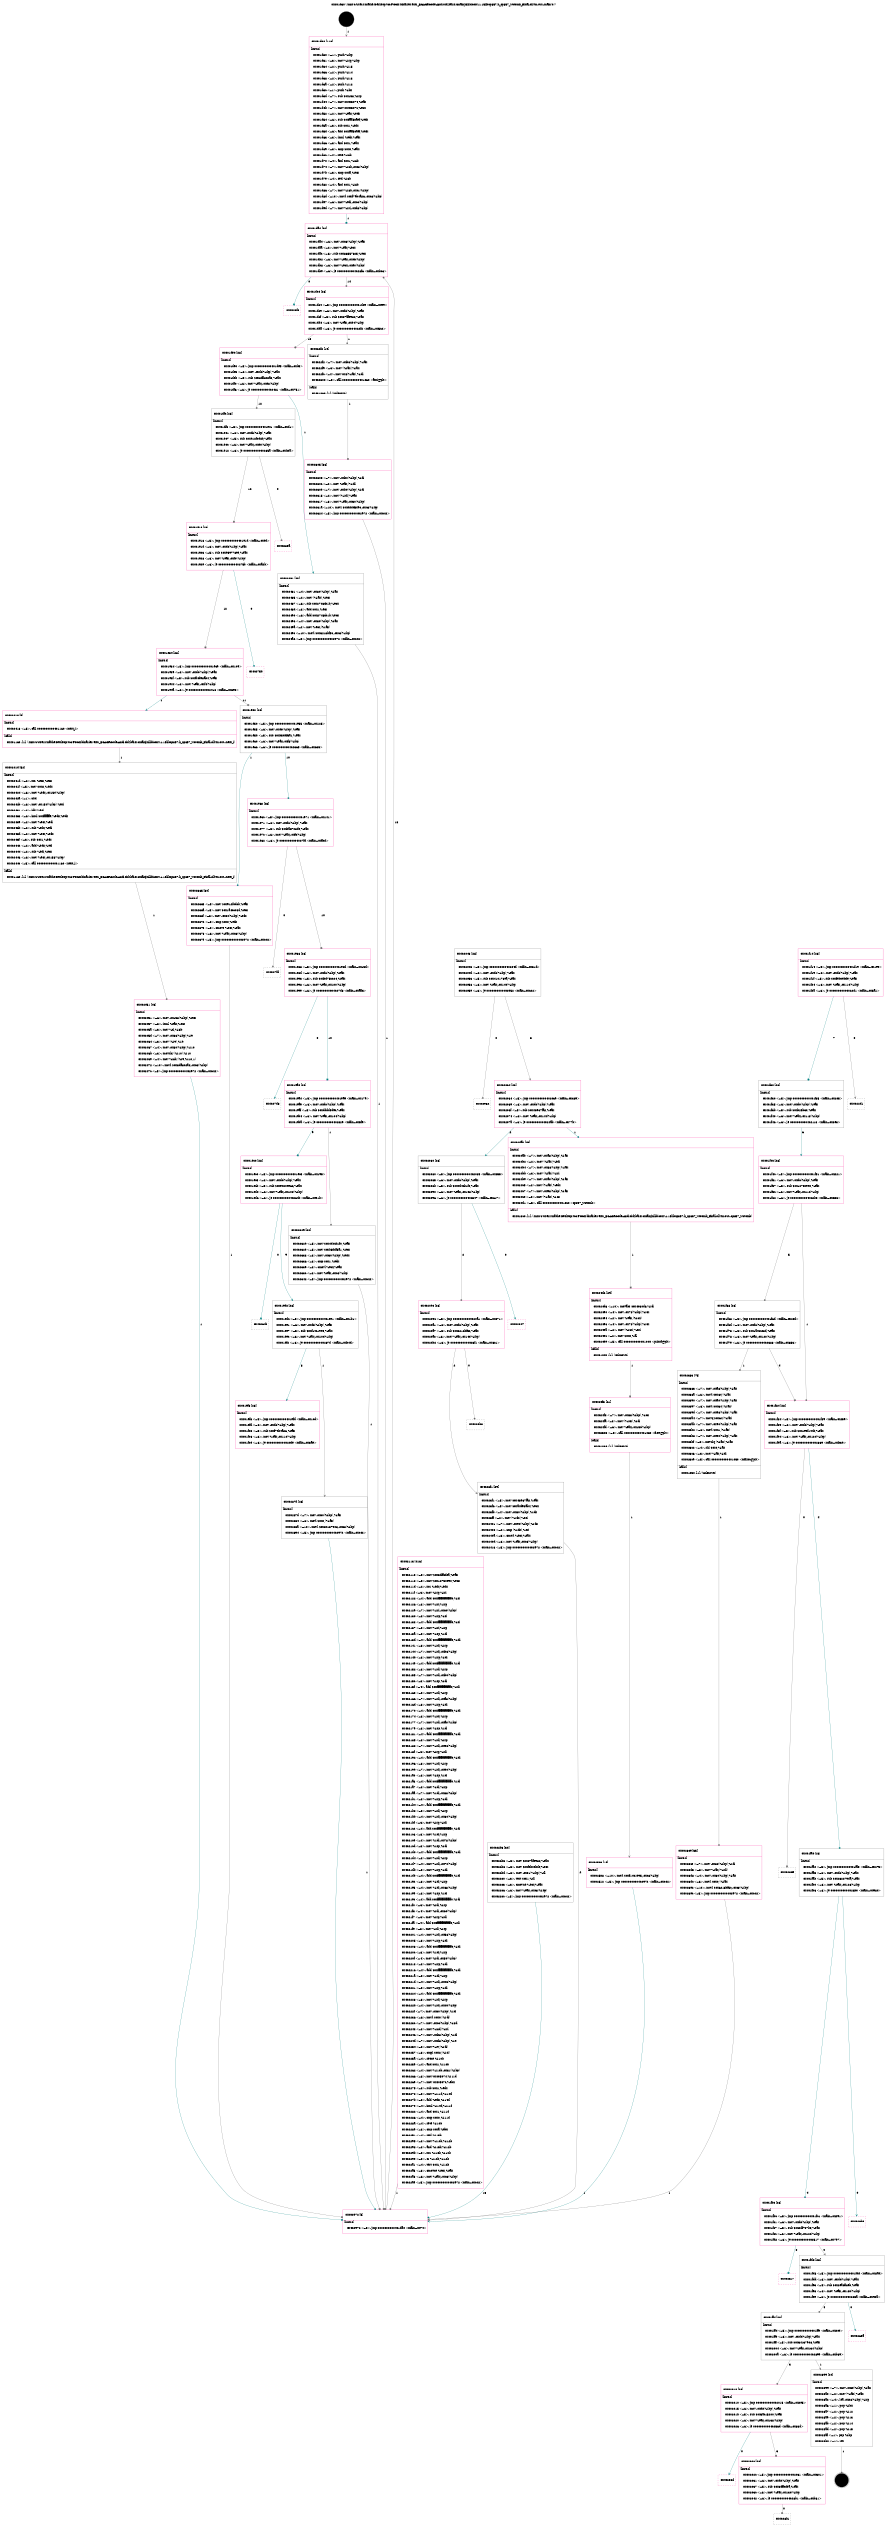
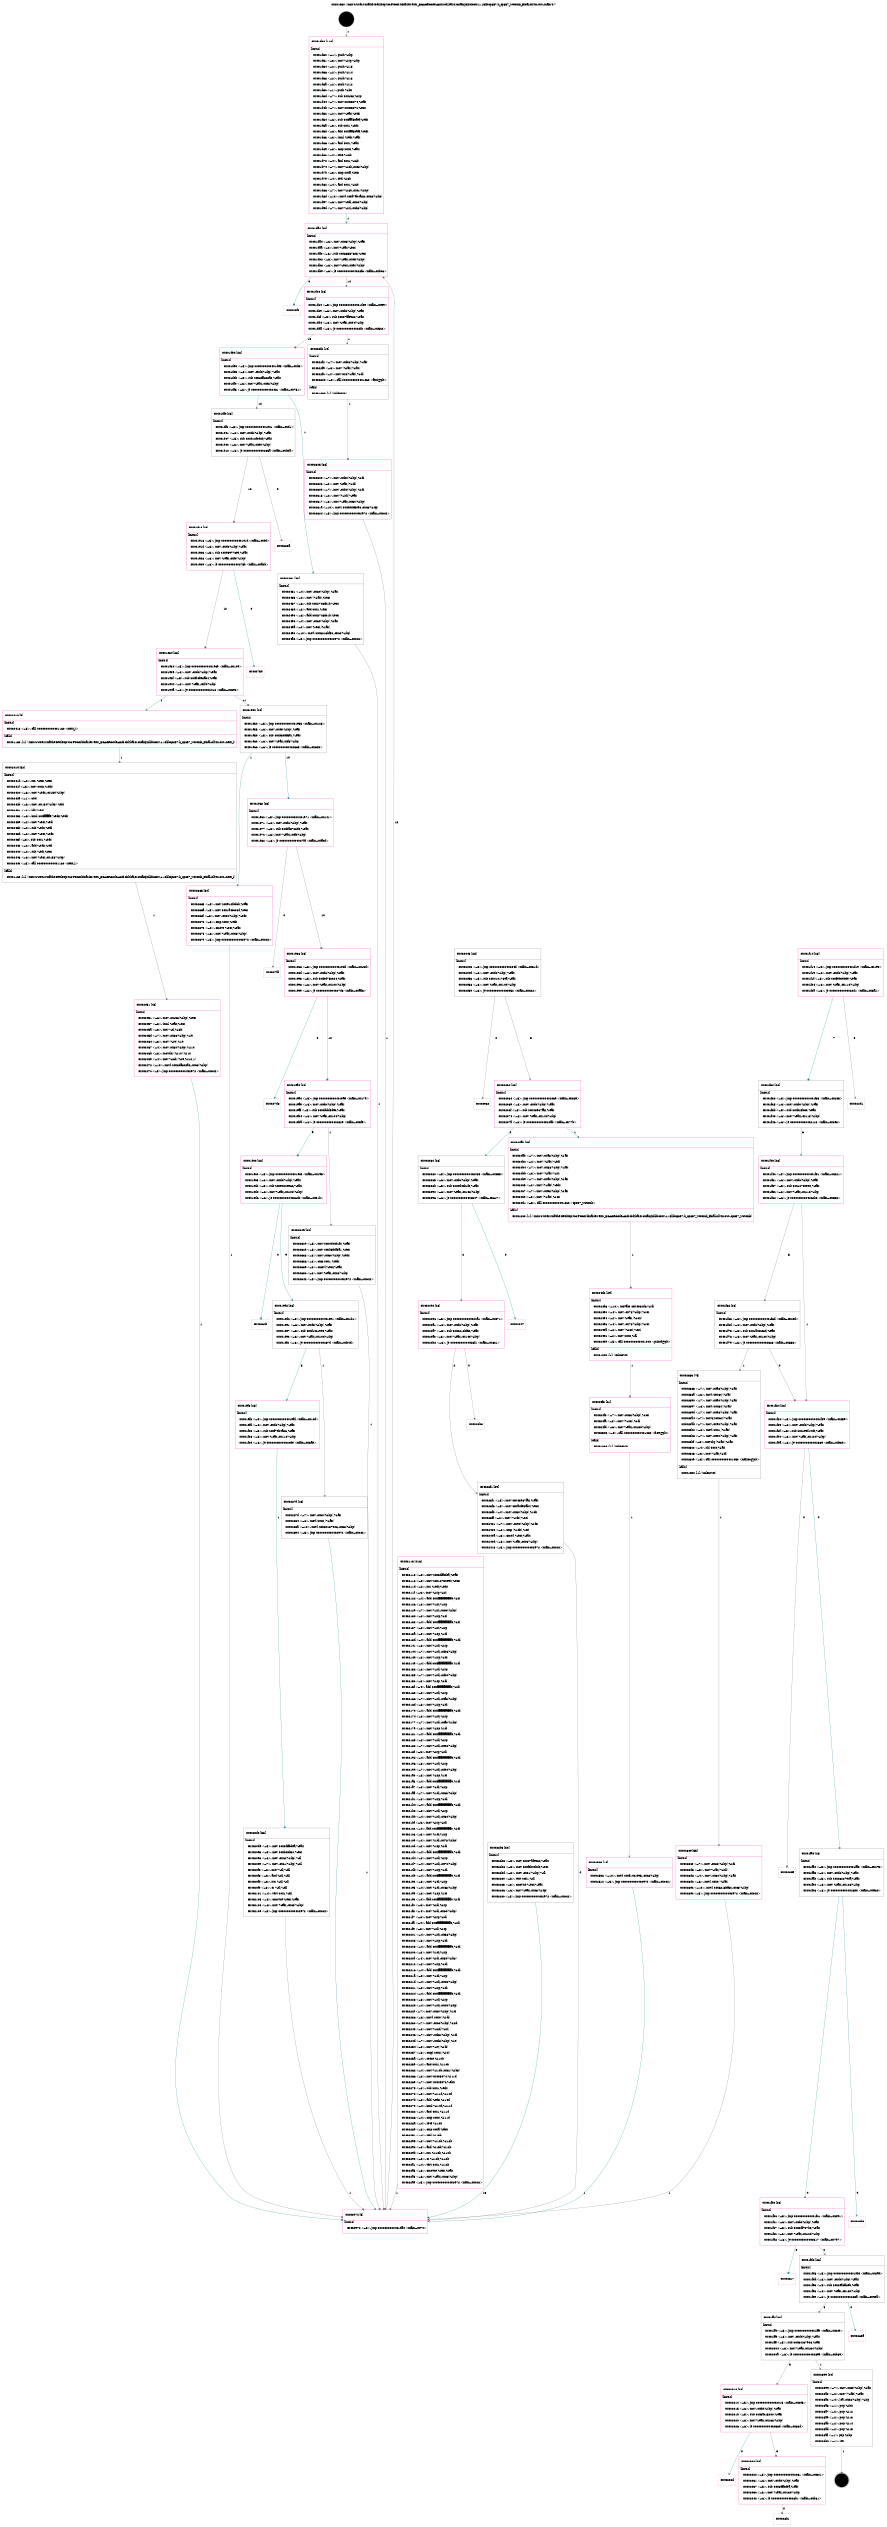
(346, 218) -> (346, 218)
none -> (287, 1873)
